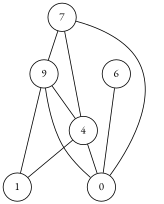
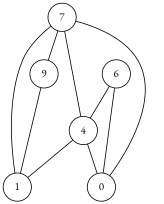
none -> (14, 94)
(64, 102) -> (100, 102)
(59, 138) -> none
